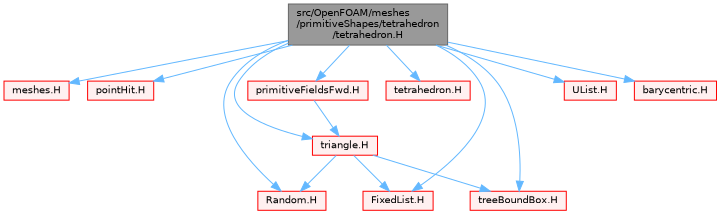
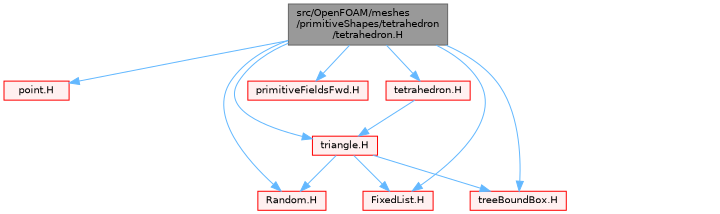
(37, 91) -> (37, 91)
(121, 91) -> none
(590, 91) -> none
(675, 91) -> none
(324, 114) -> (391, 115)
